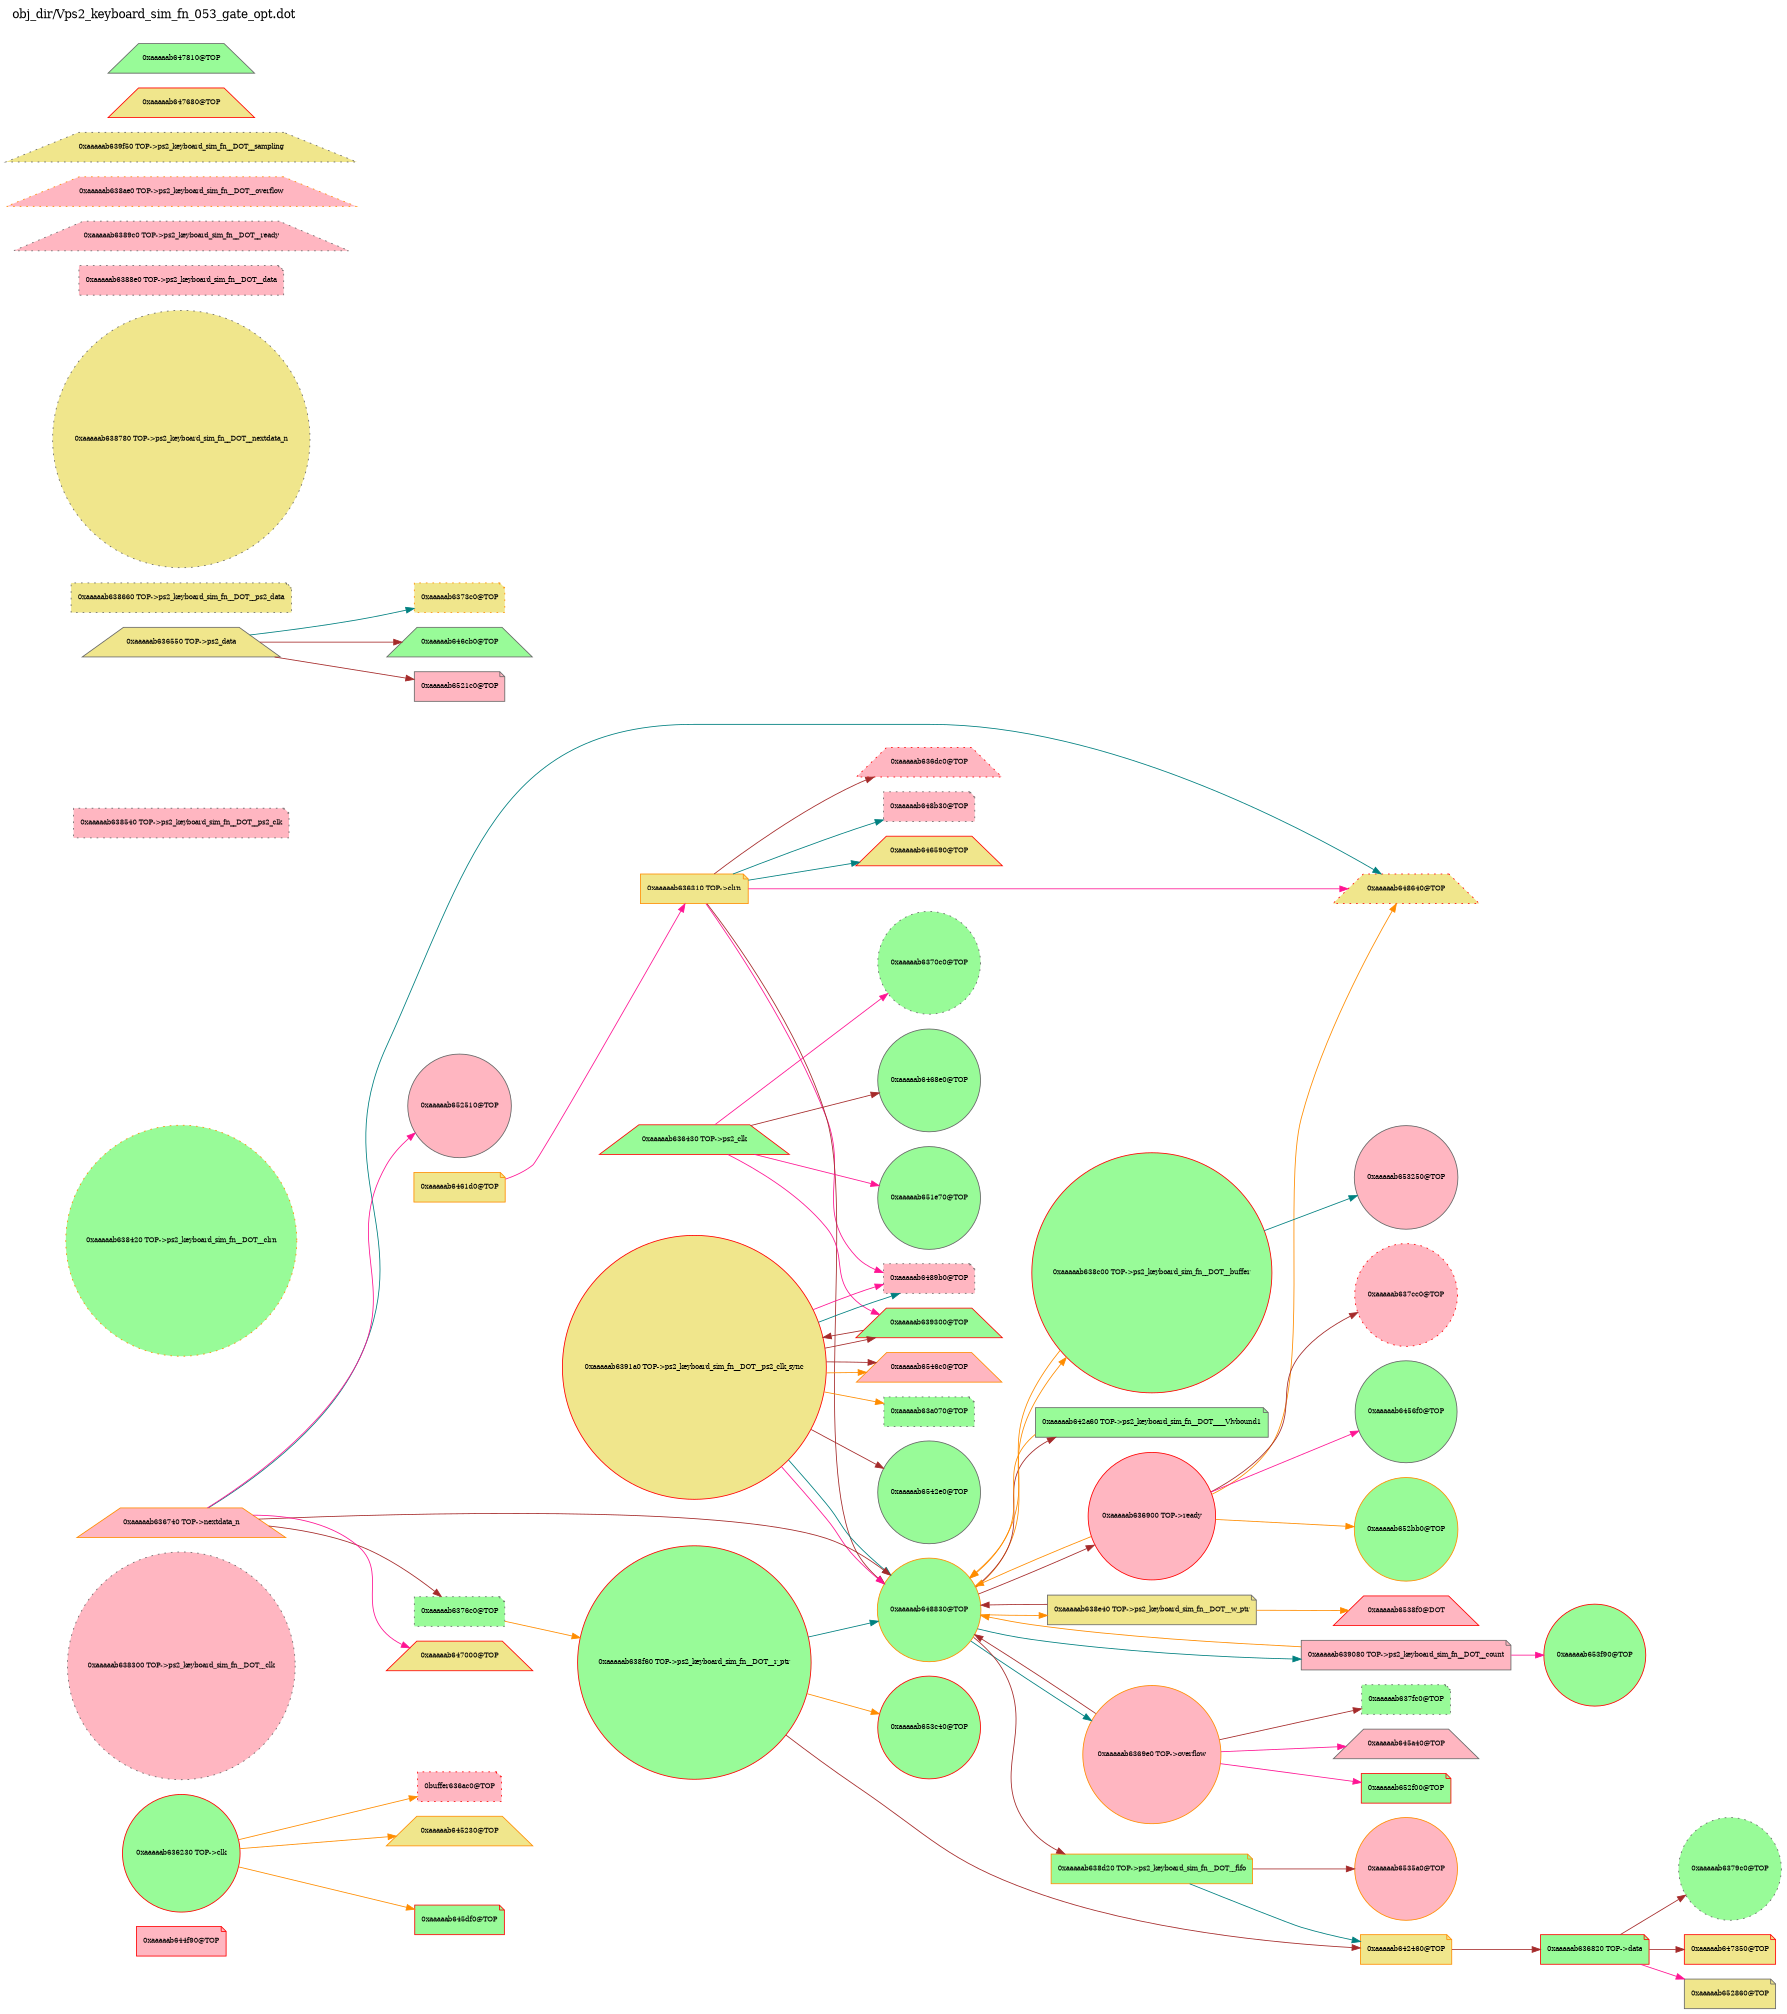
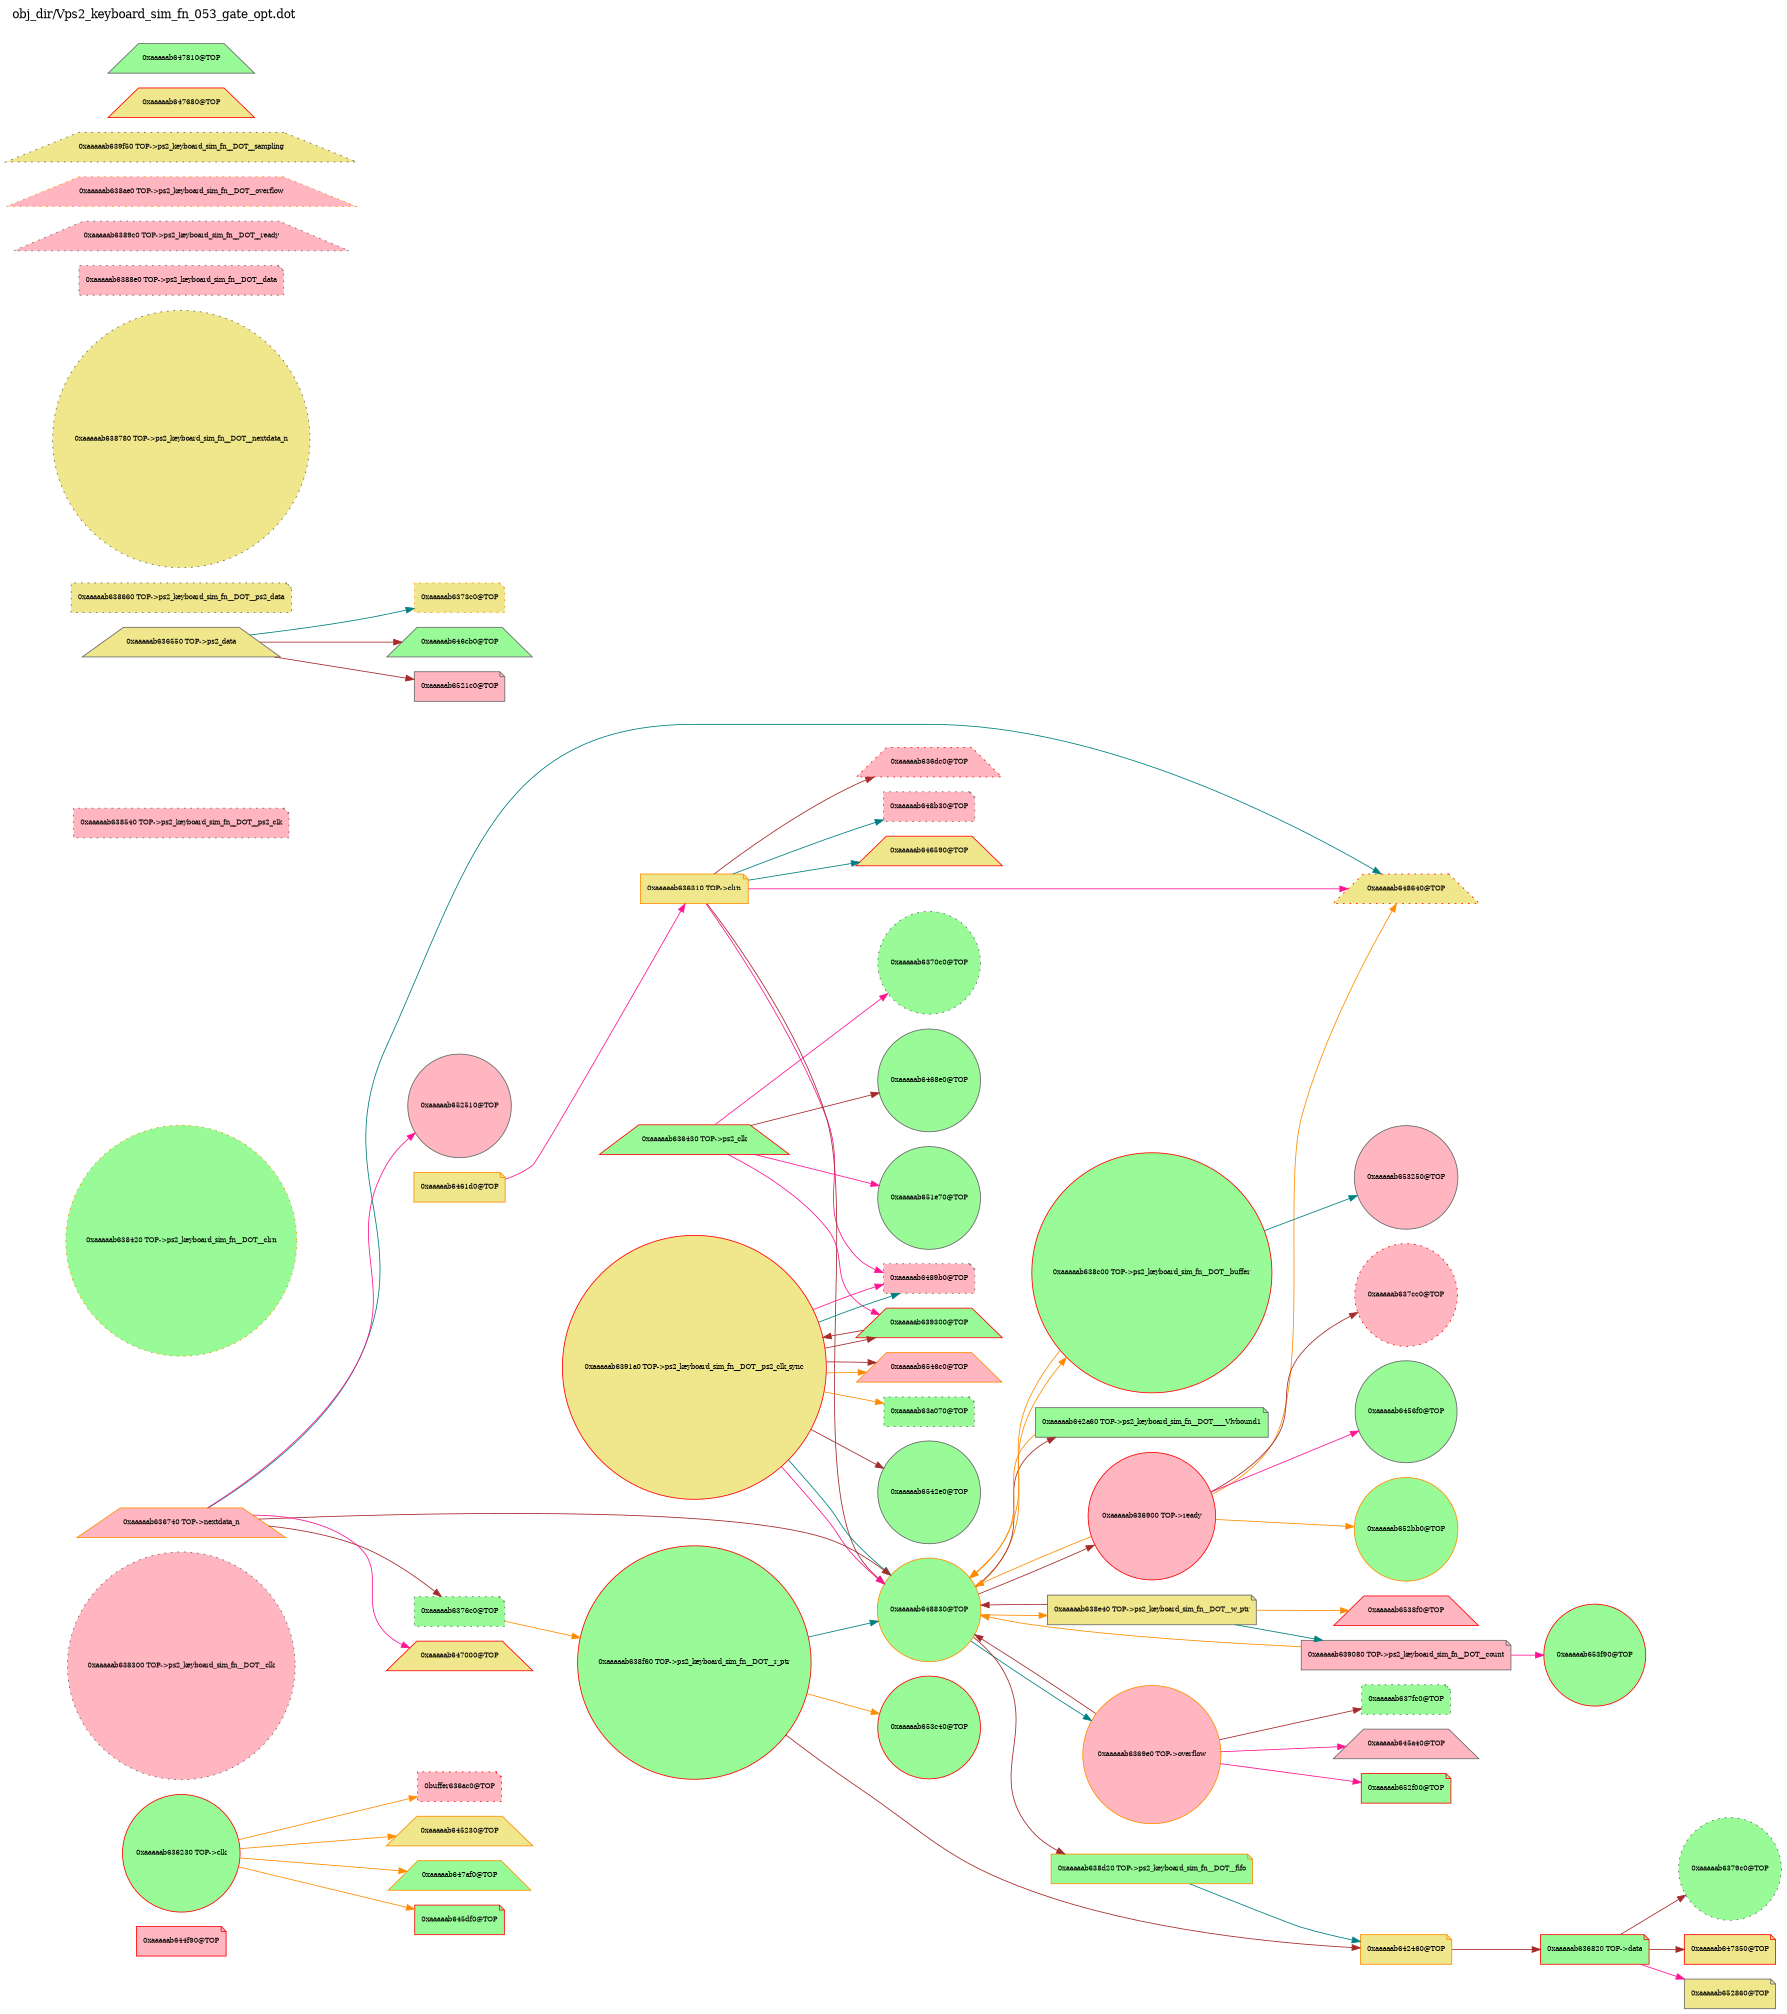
(1406, 1611) -> (1406, 1611)
(1134, 1651) -> (1275, 1632)
(1406, 1869) -> none
none -> (460, 1875)
